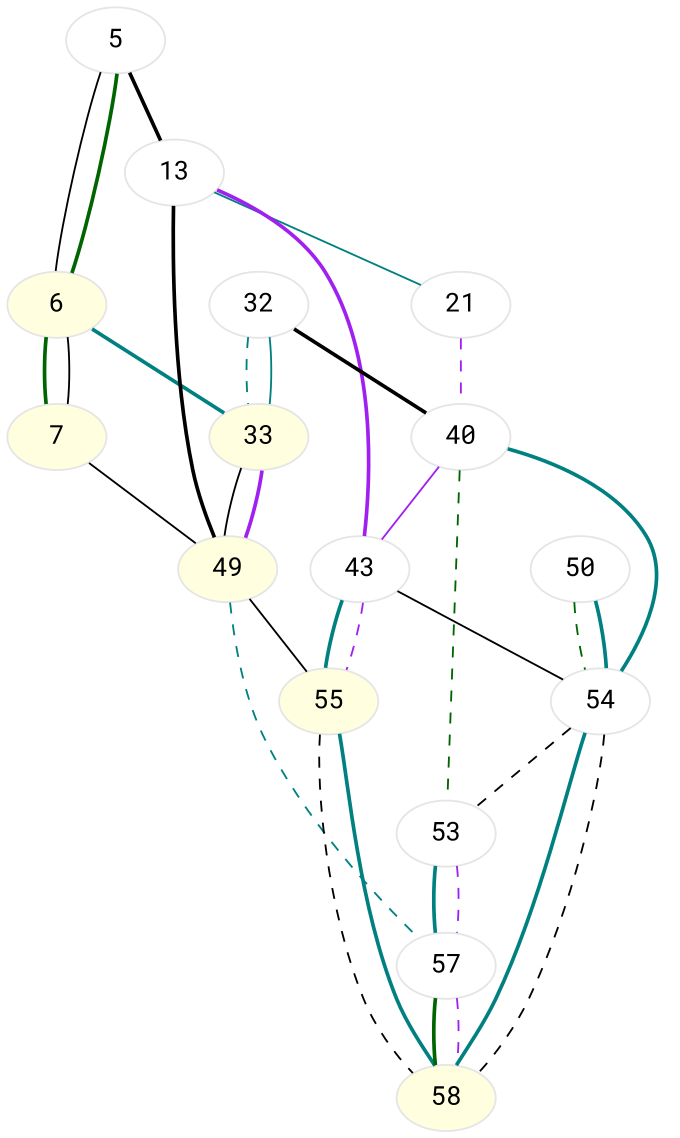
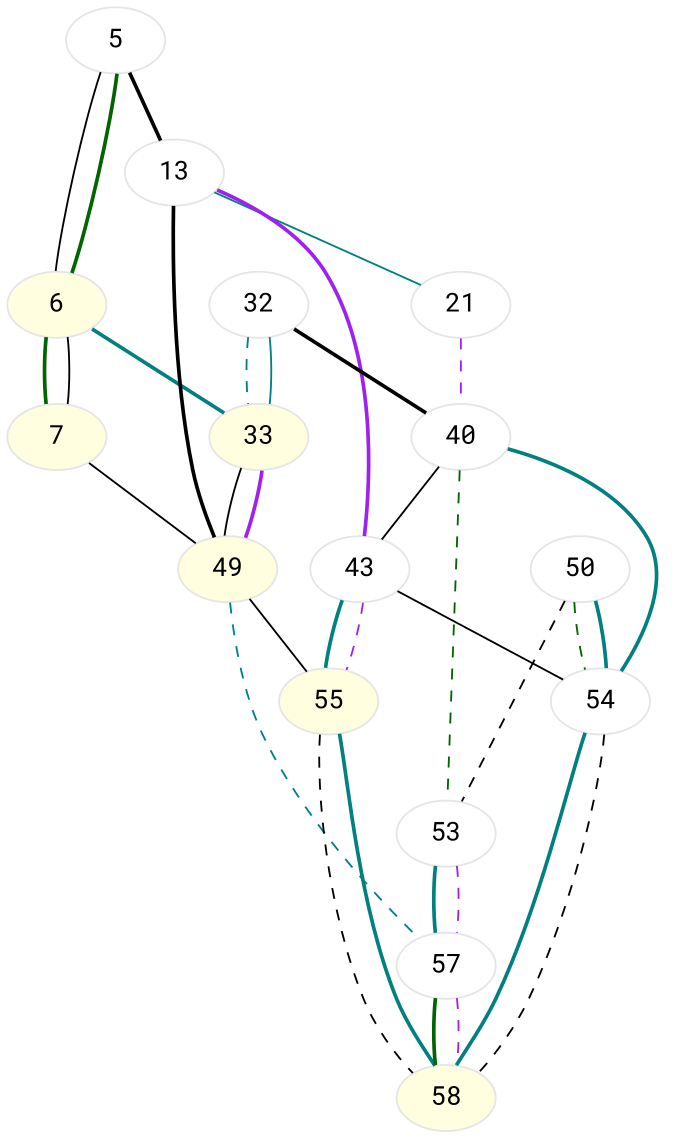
(410, 503) -> (410, 503)
(523, 768) -> (513, 701)
